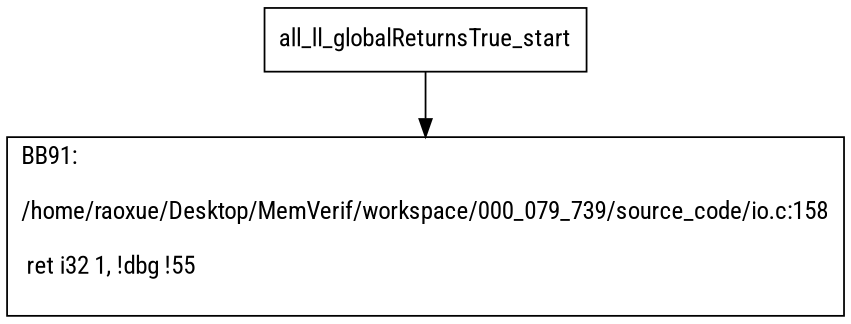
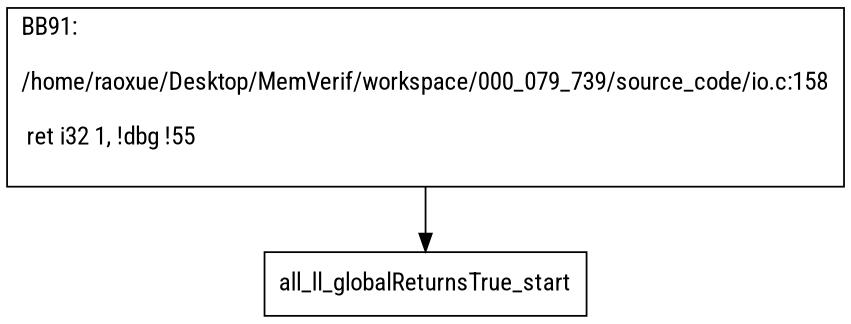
(426, 95) -> (426, 210)
